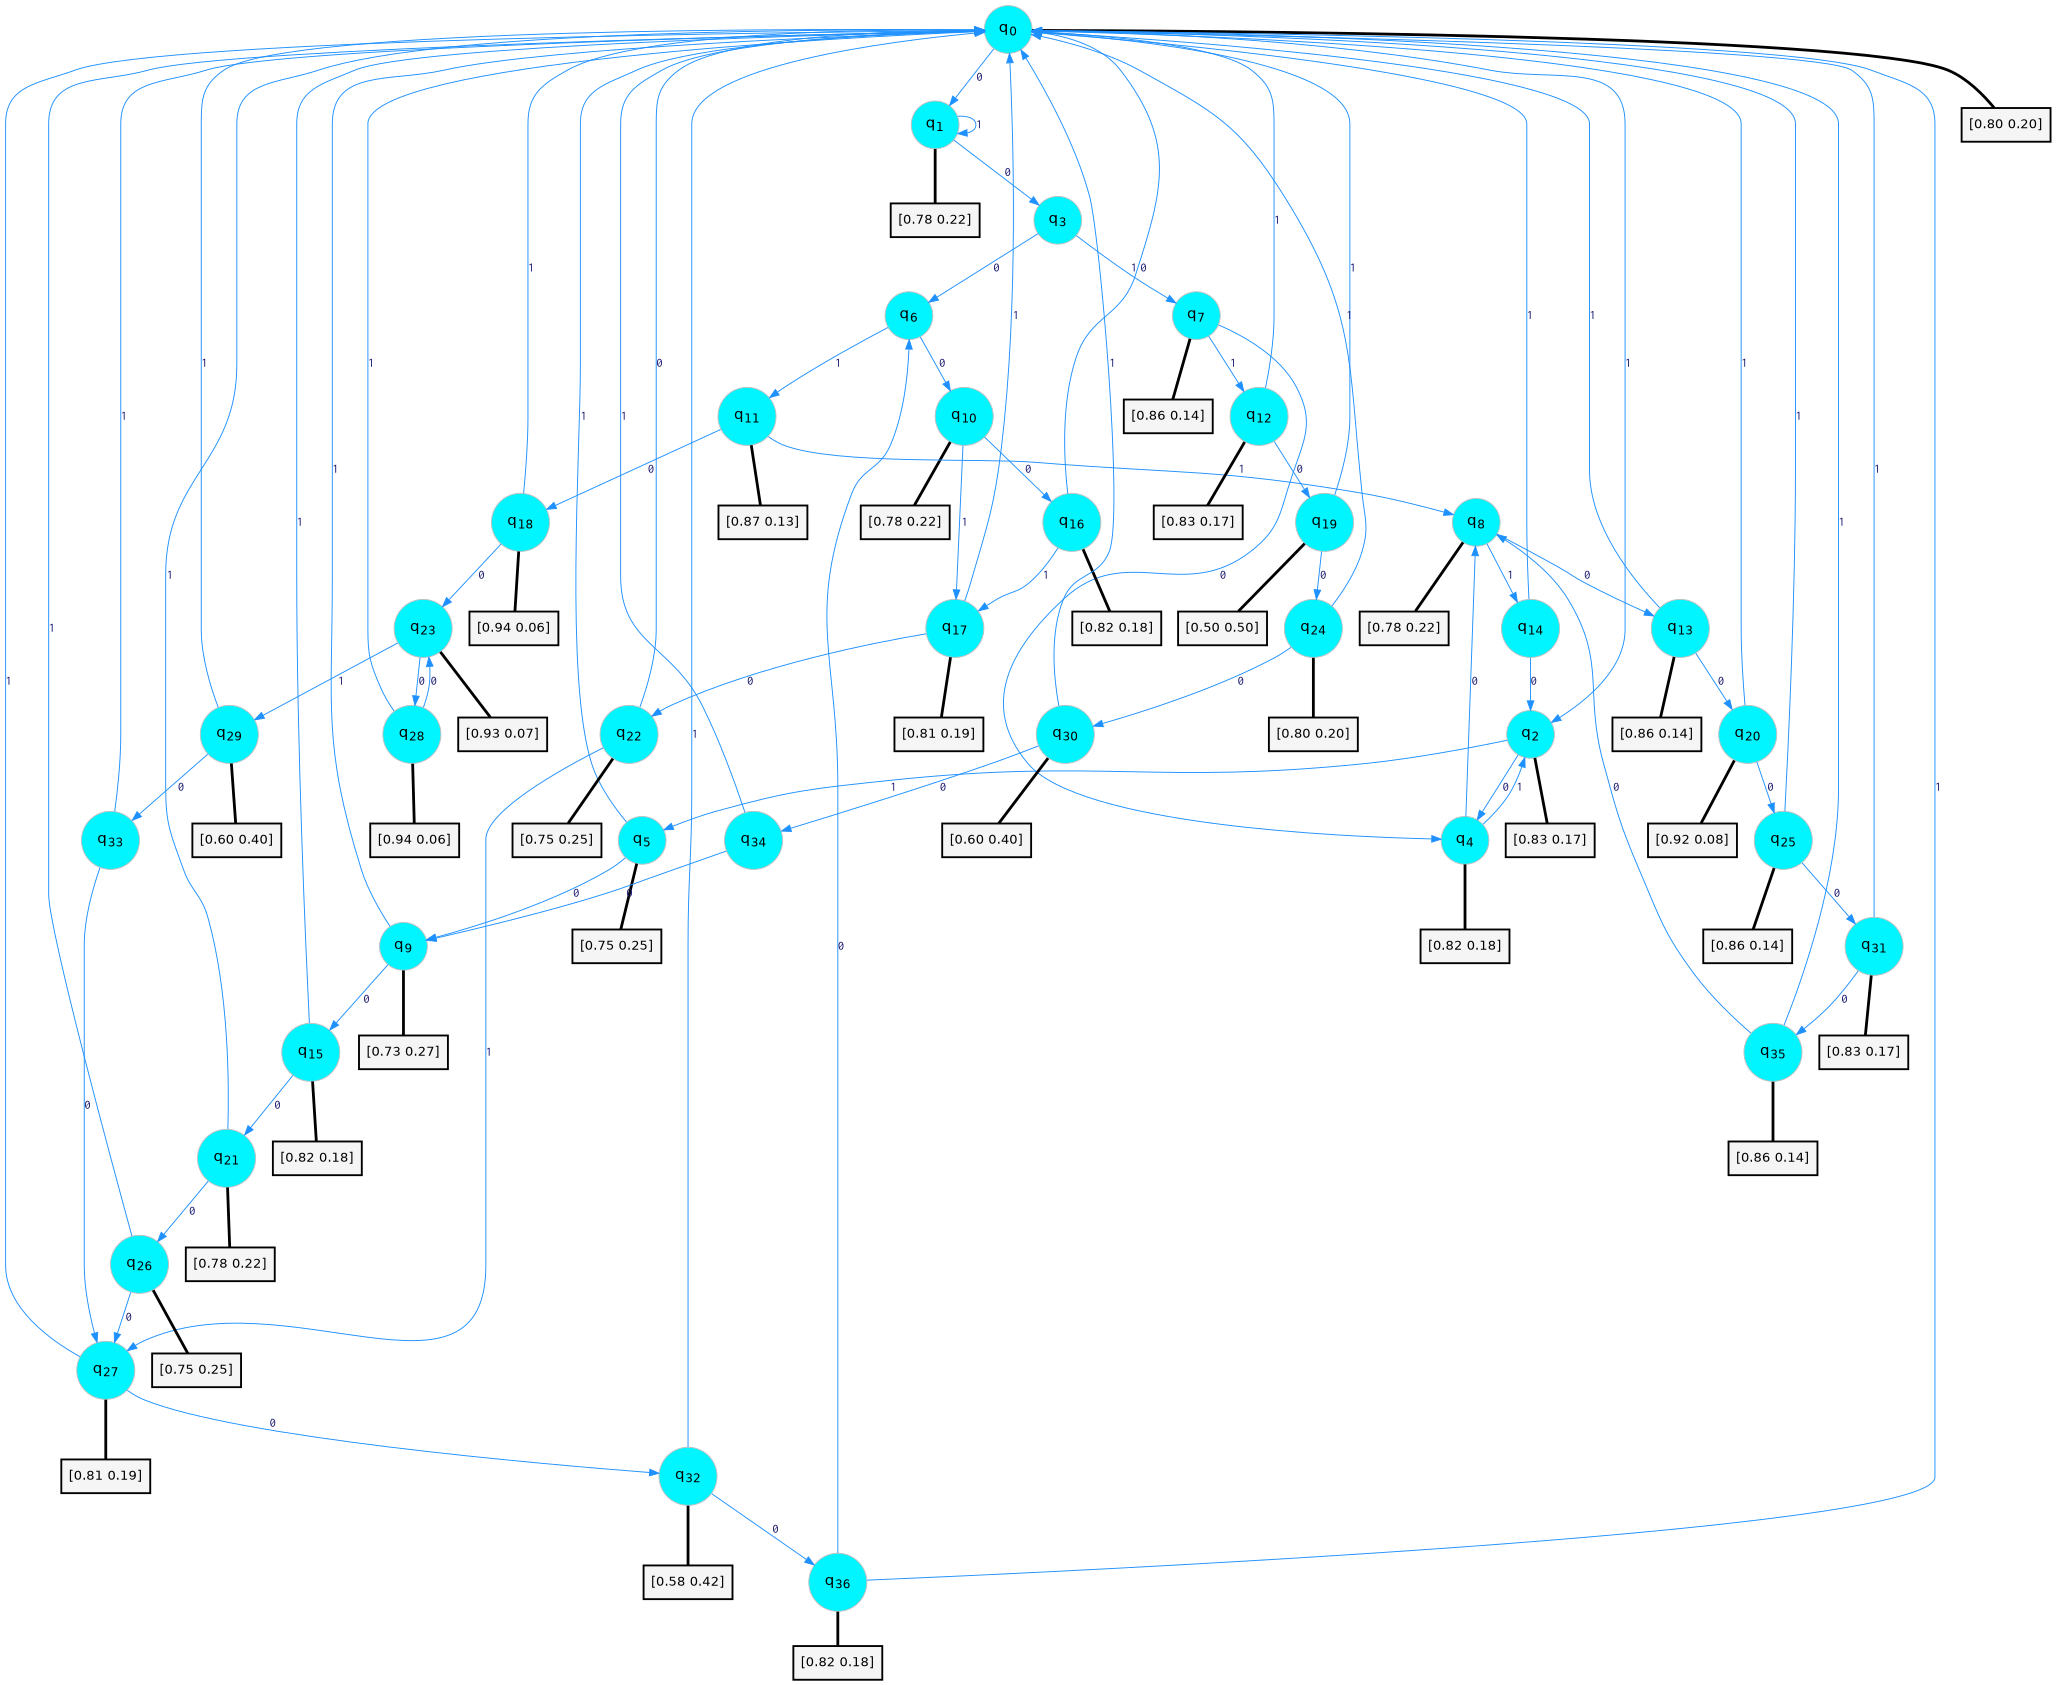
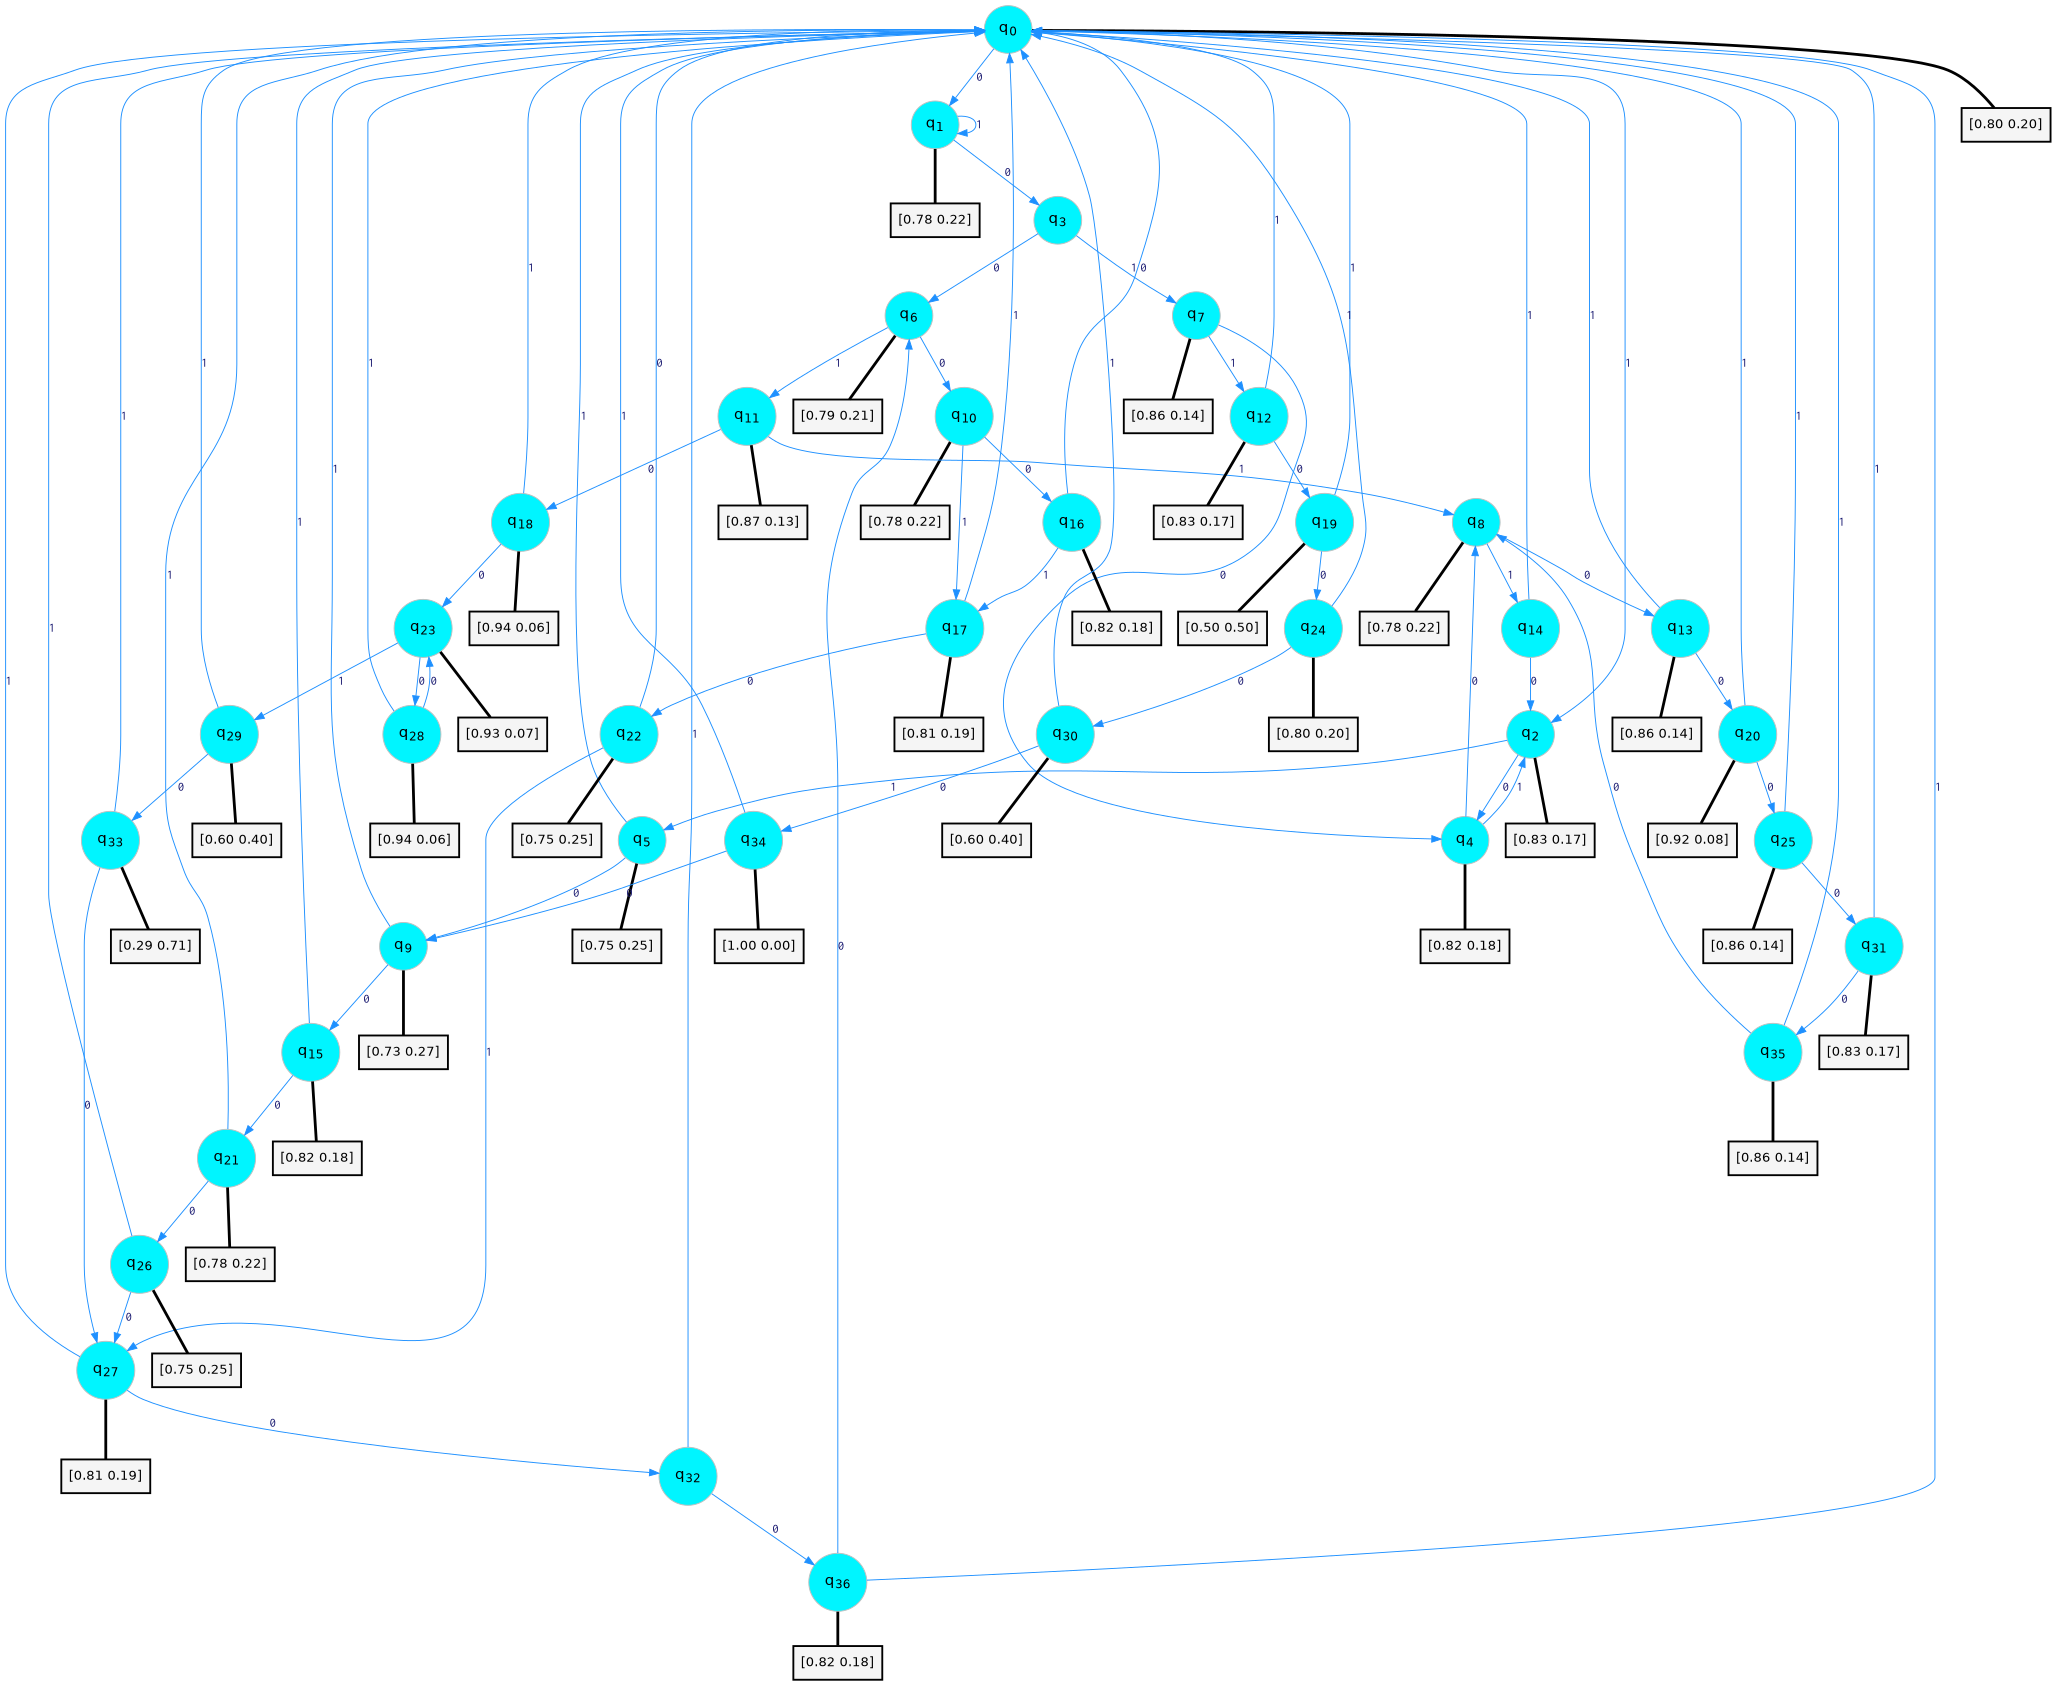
none -> (838, 416)
none -> (155, 946)
none -> (759, 946)
(688, 1582) -> none
